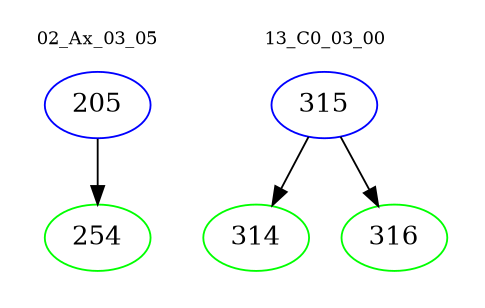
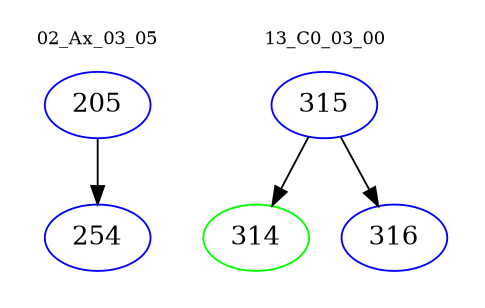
(98, 238) -> (98, 238)
(394, 238) -> (394, 238)
